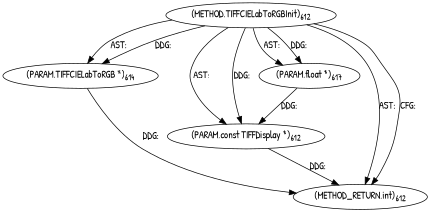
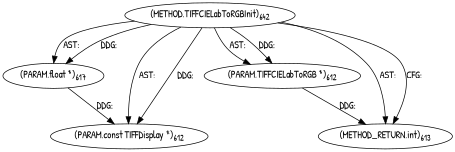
(306, 14) -> (265, 14)
(130, 75) -> (332, 75)
(300, 165) -> none
(401, 196) -> (426, 135)
